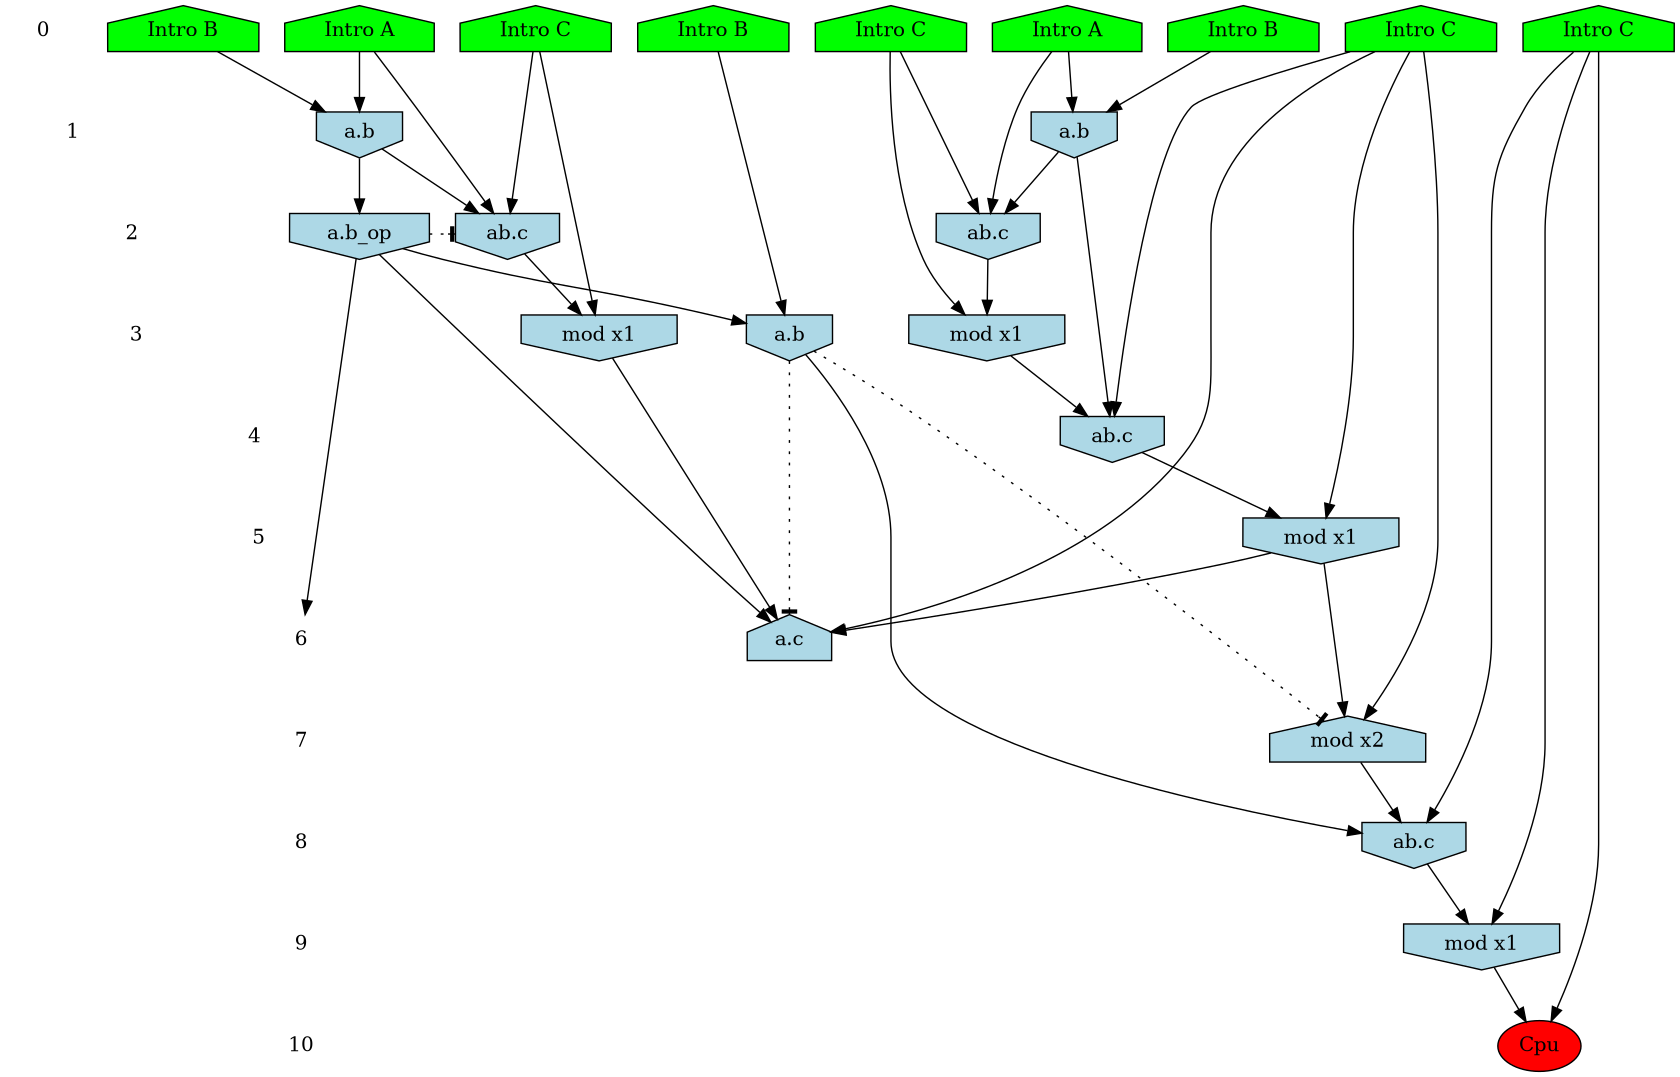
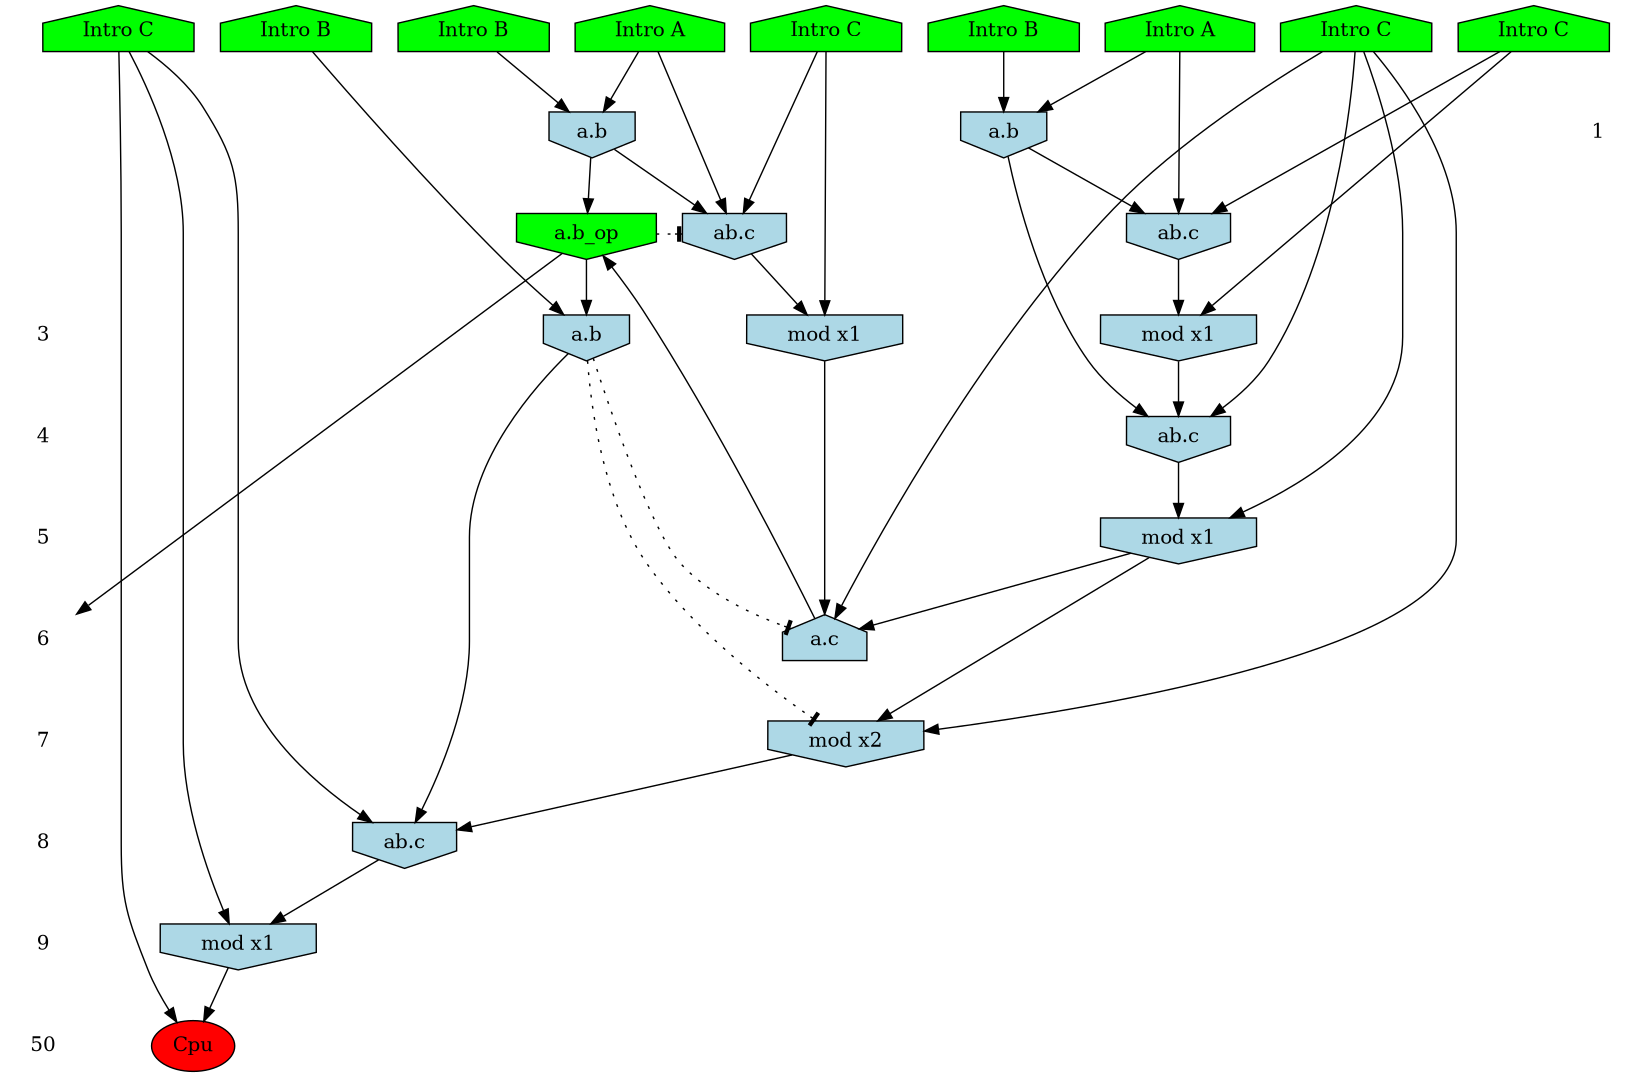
(44, 31) -> none
(133, 234) -> none
(359, 234) -> (586, 234)
(568, 435) -> (720, 439)
(1348, 742) -> (846, 742)
(302, 1046) -> (44, 1046)
